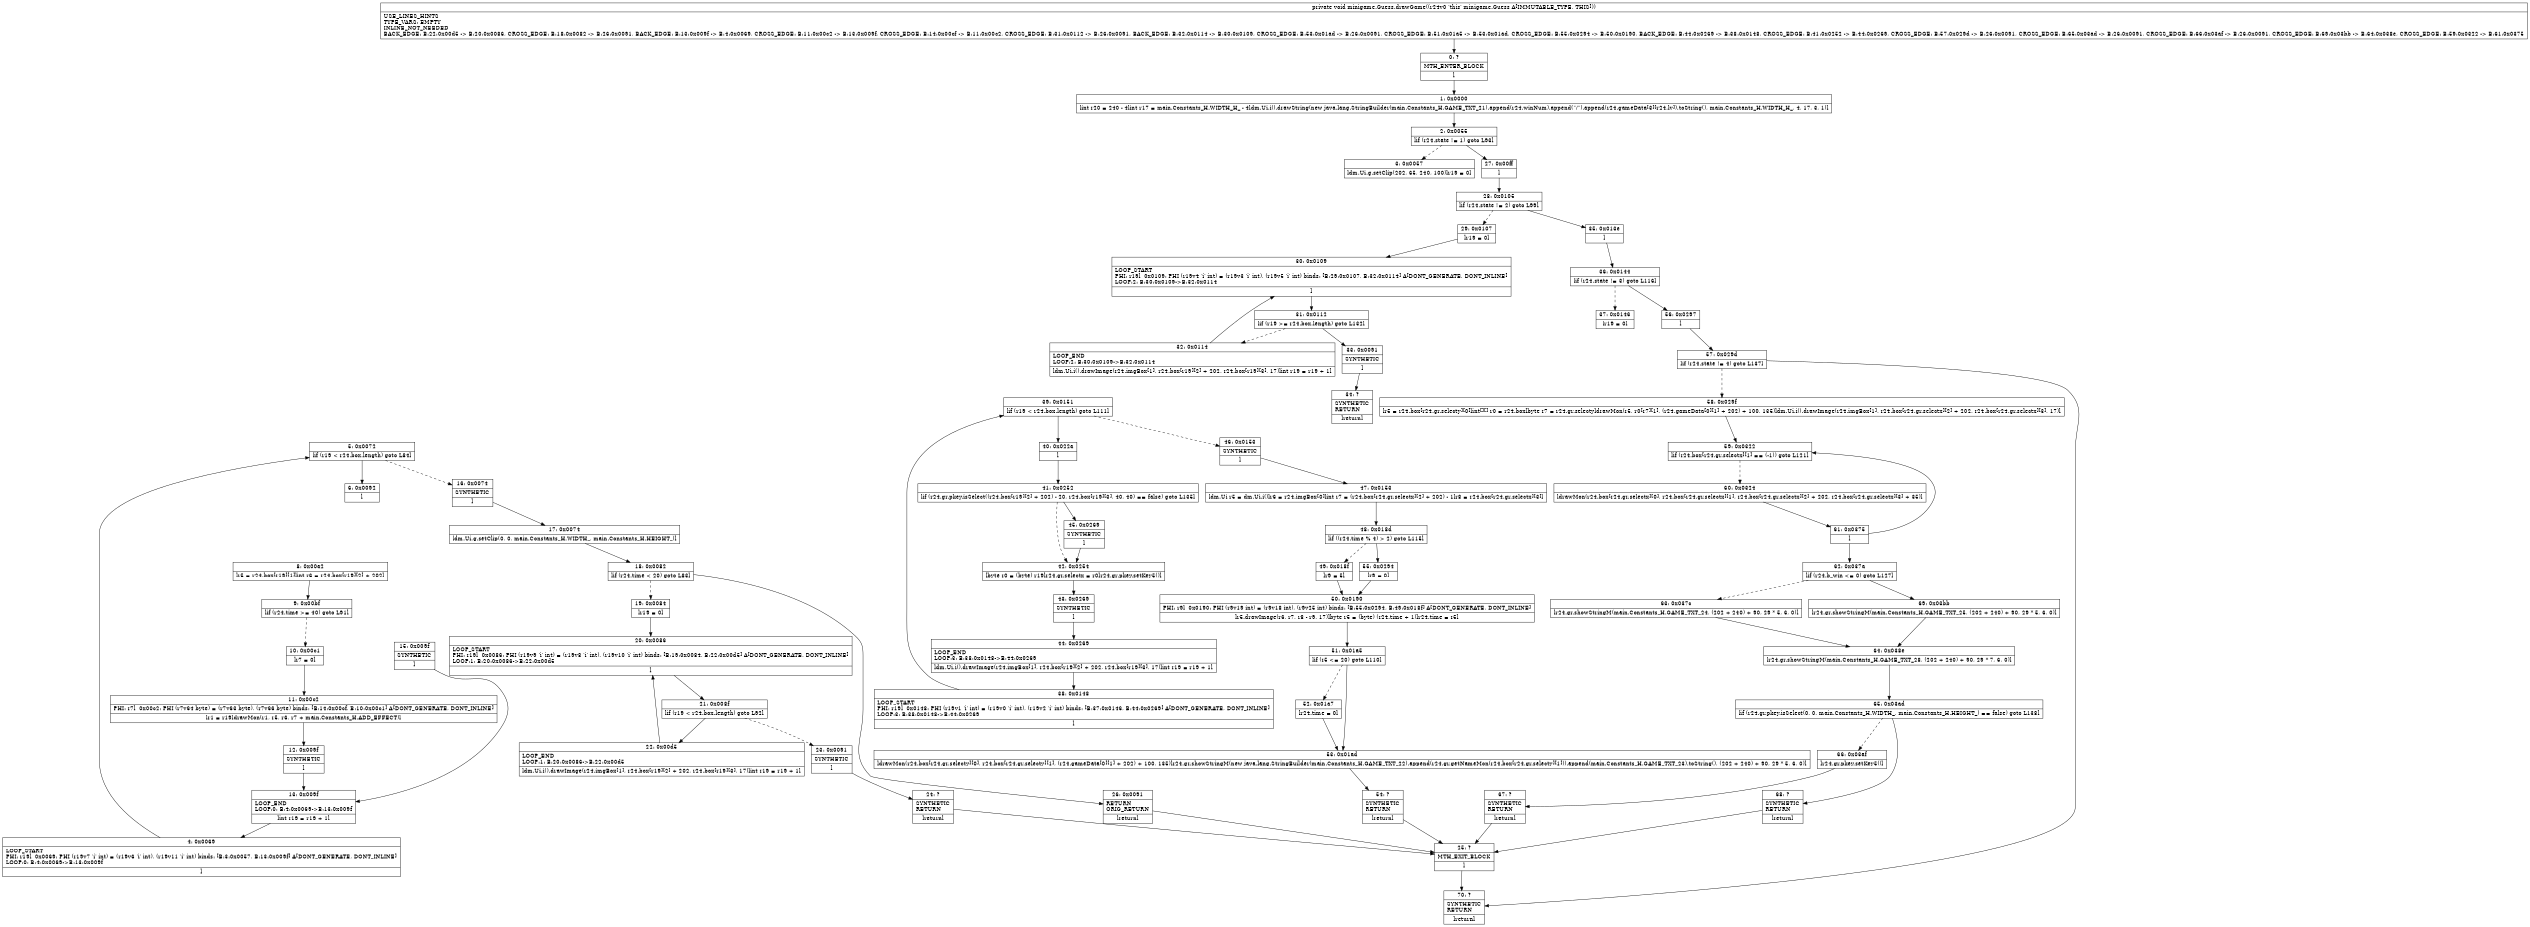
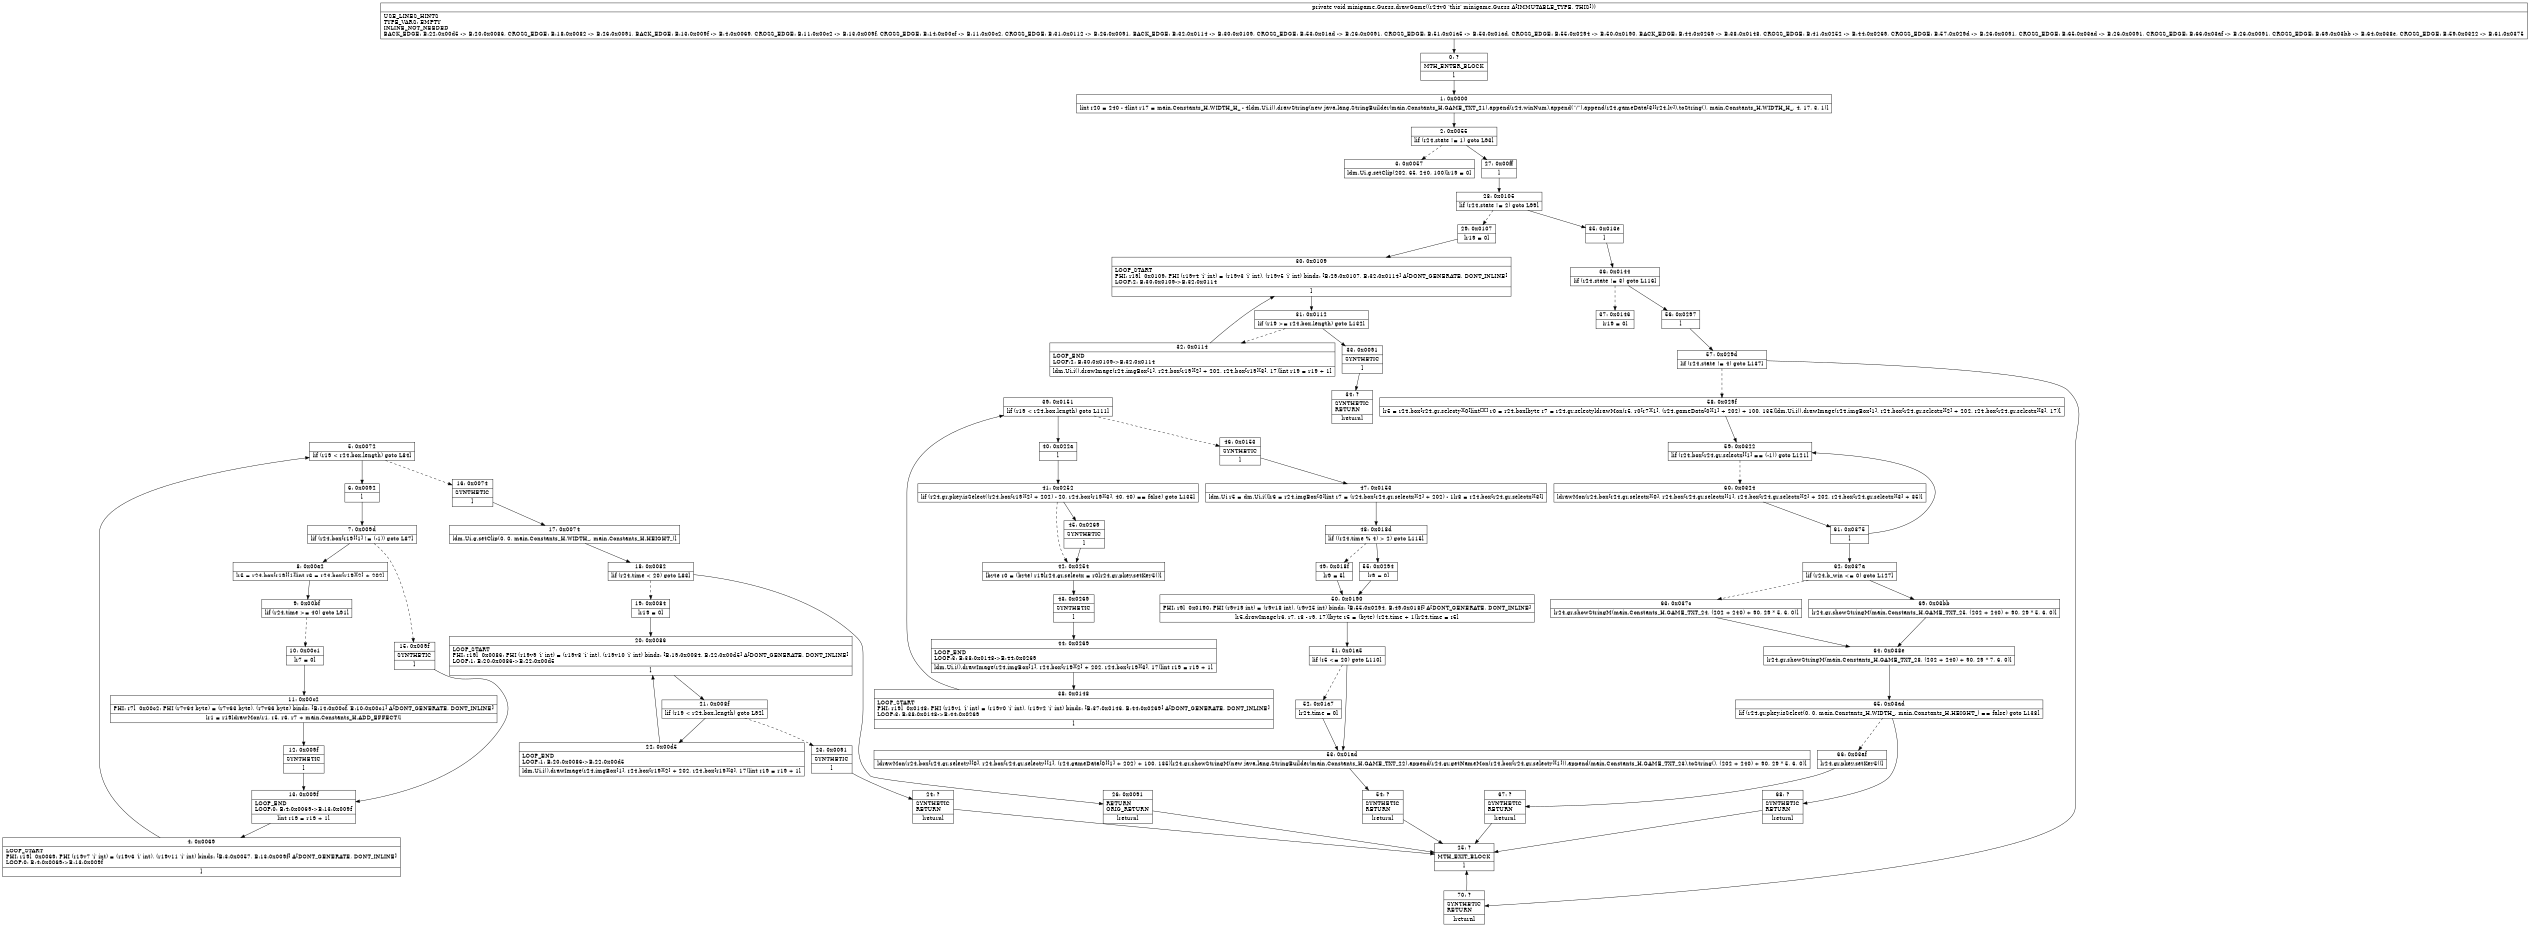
none -> (362, 534)
(1462, 879) -> (1467, 883)
